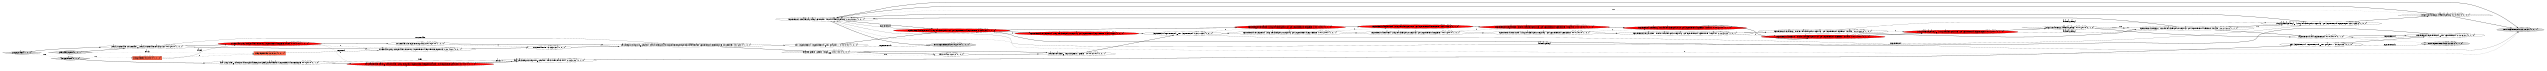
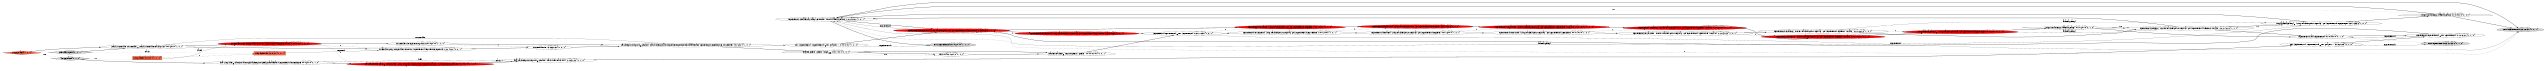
(22, 53) -> (22, 53)
(108, 58) -> (108, 60)
